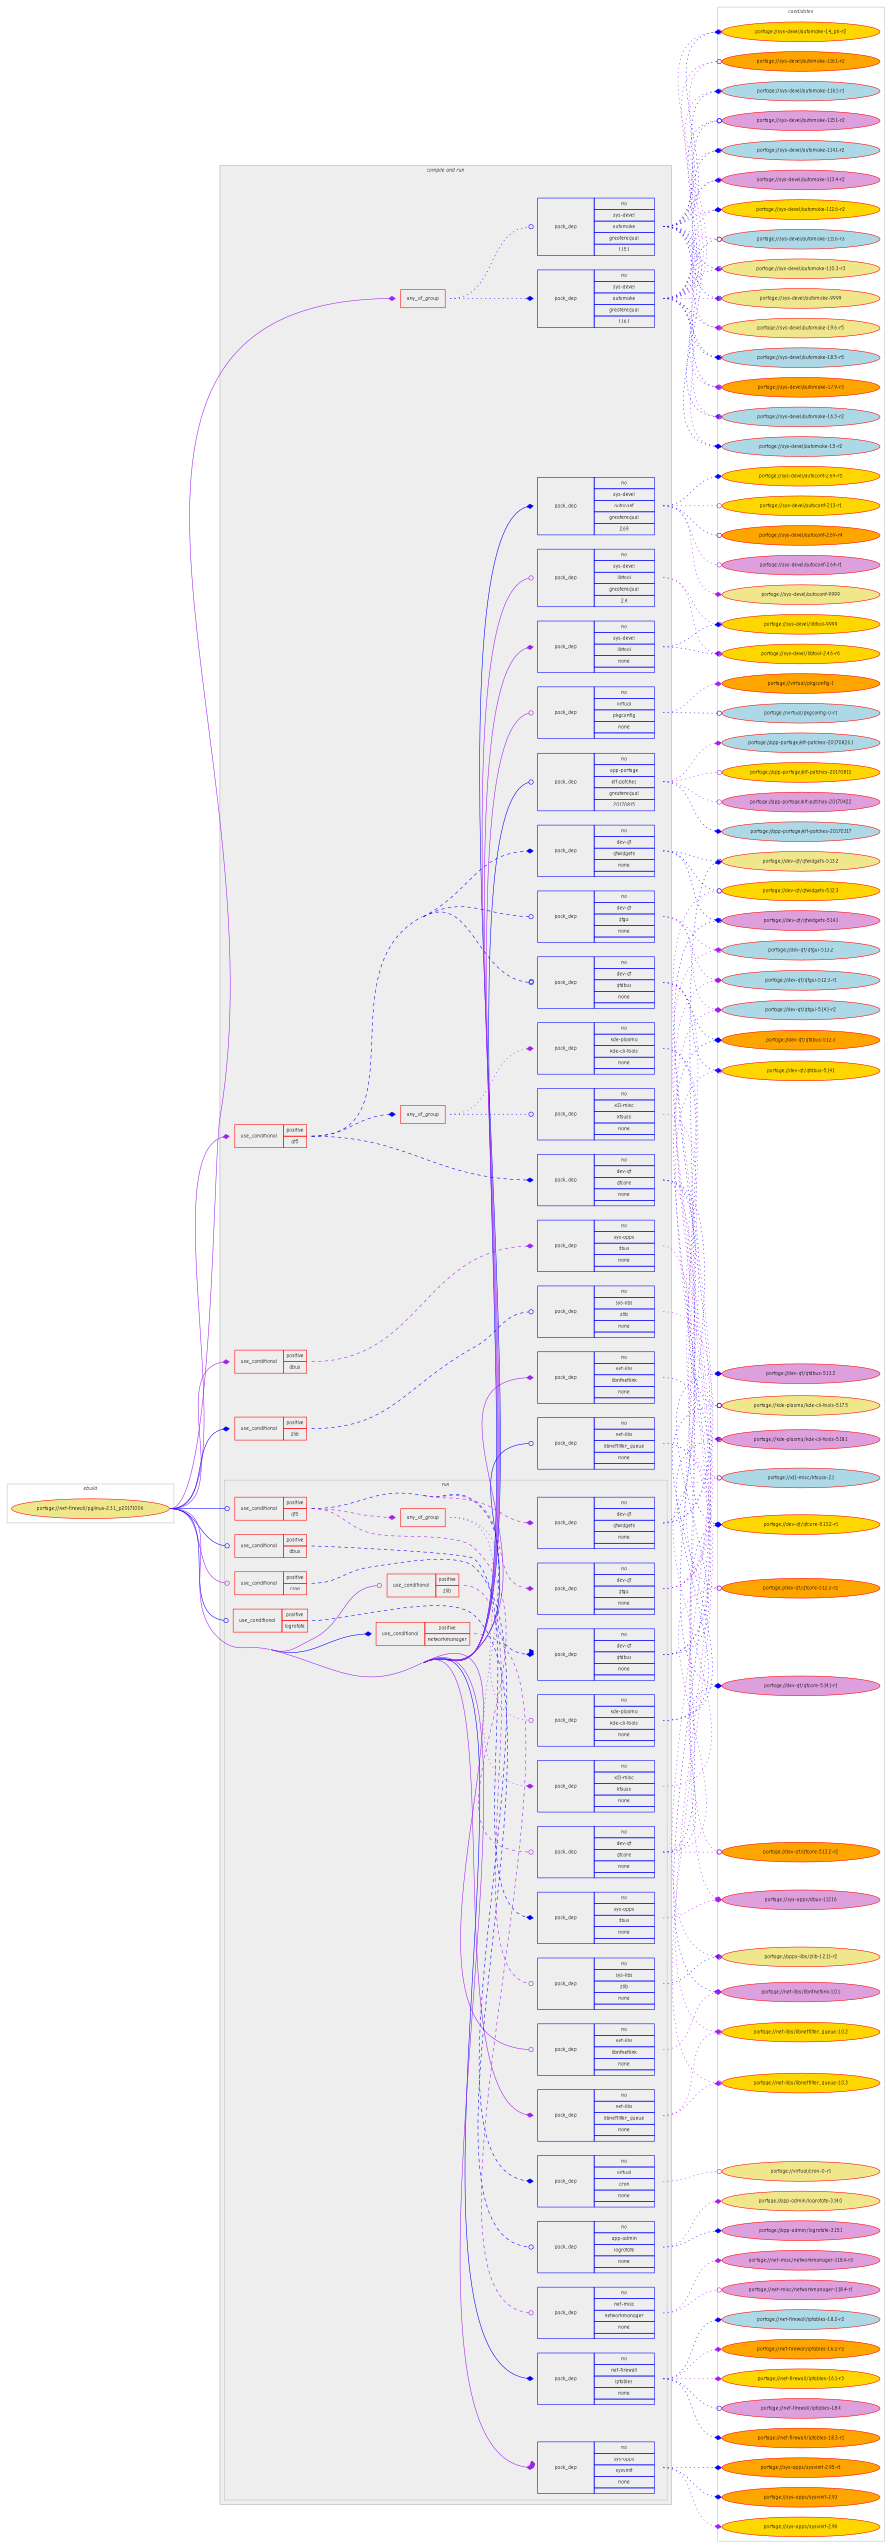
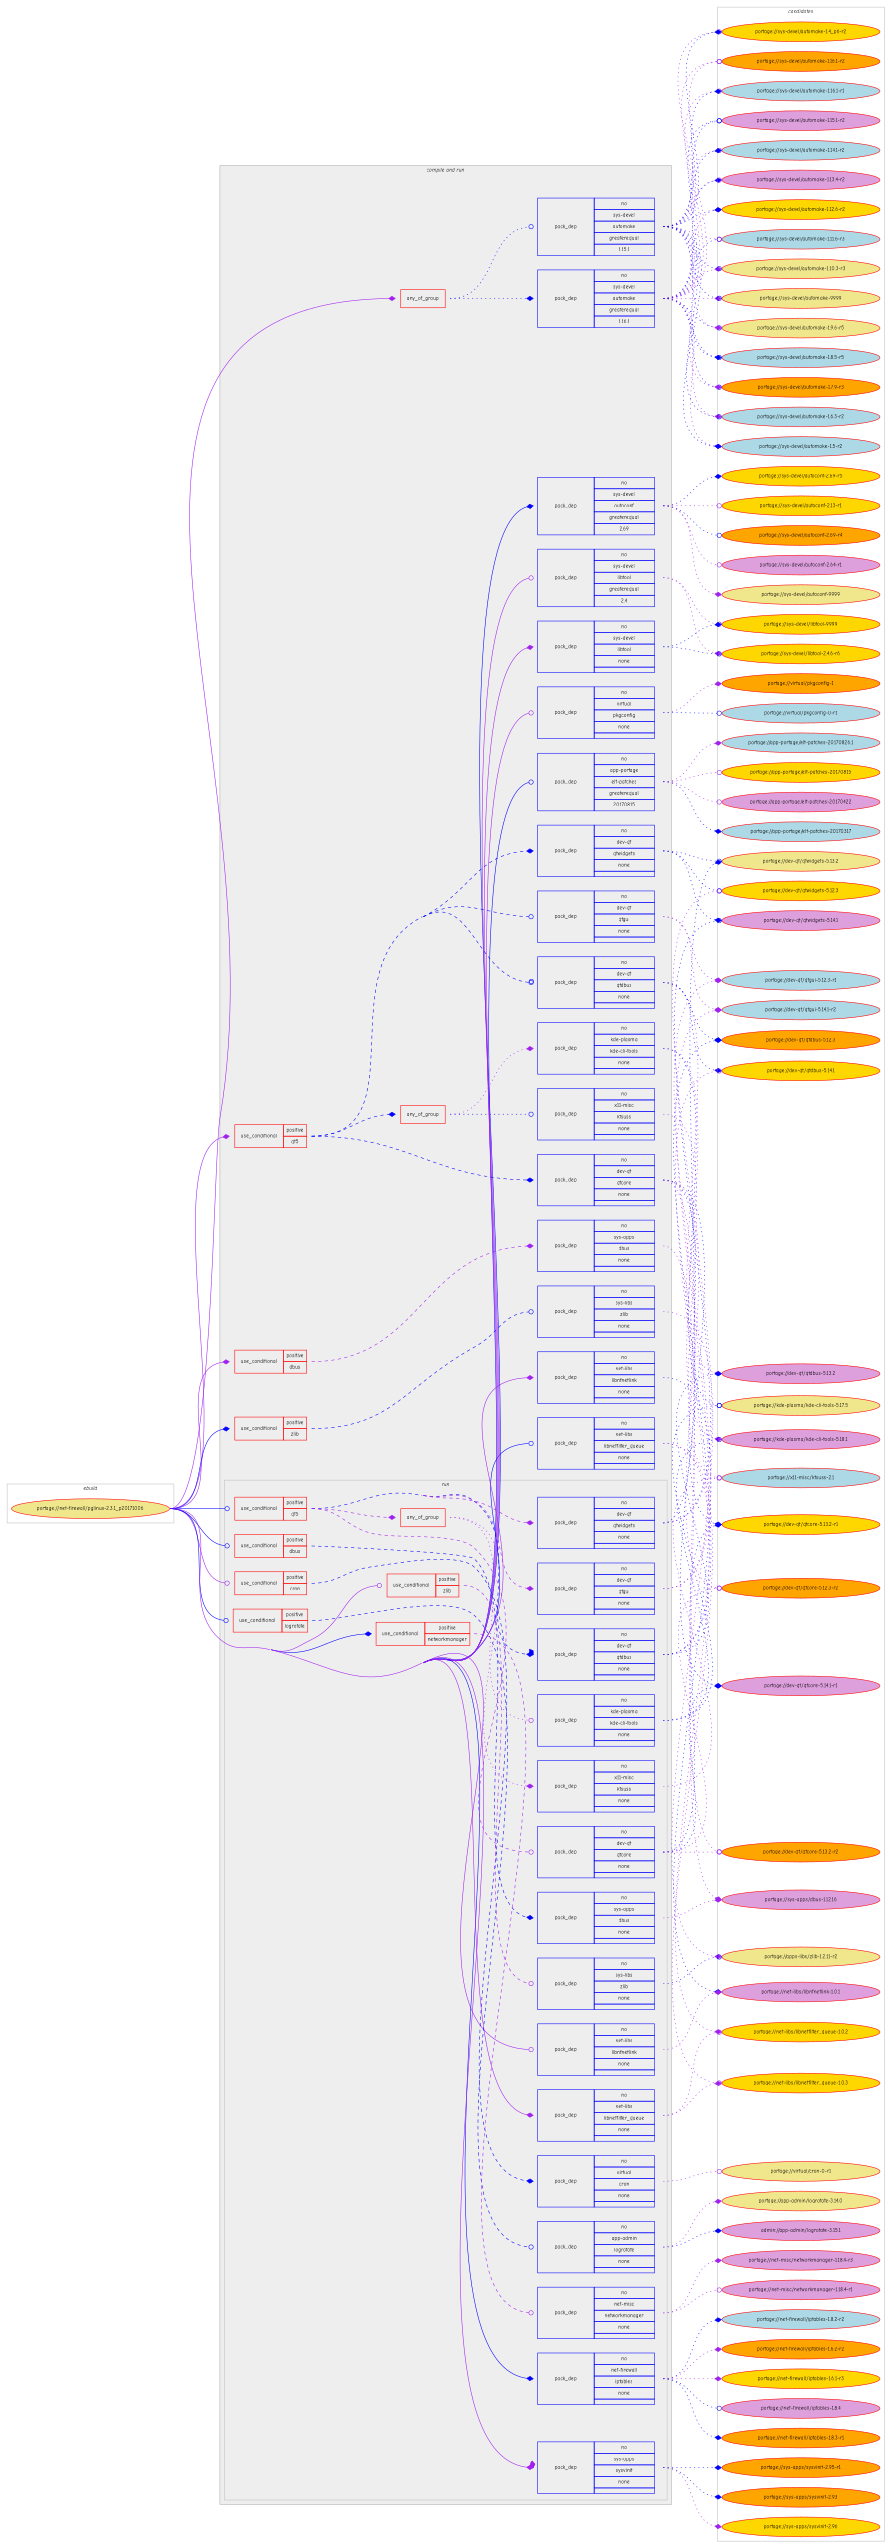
(801, 950) -> none
(801, 2231) -> (801, 2231)
